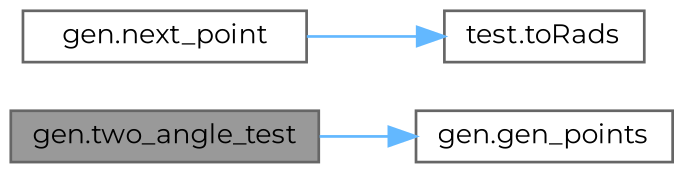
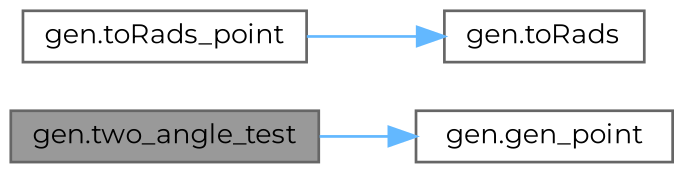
(165, 36) -> (165, 36)
(544, 36) -> (544, 36)
(544, 136) -> (544, 136)
